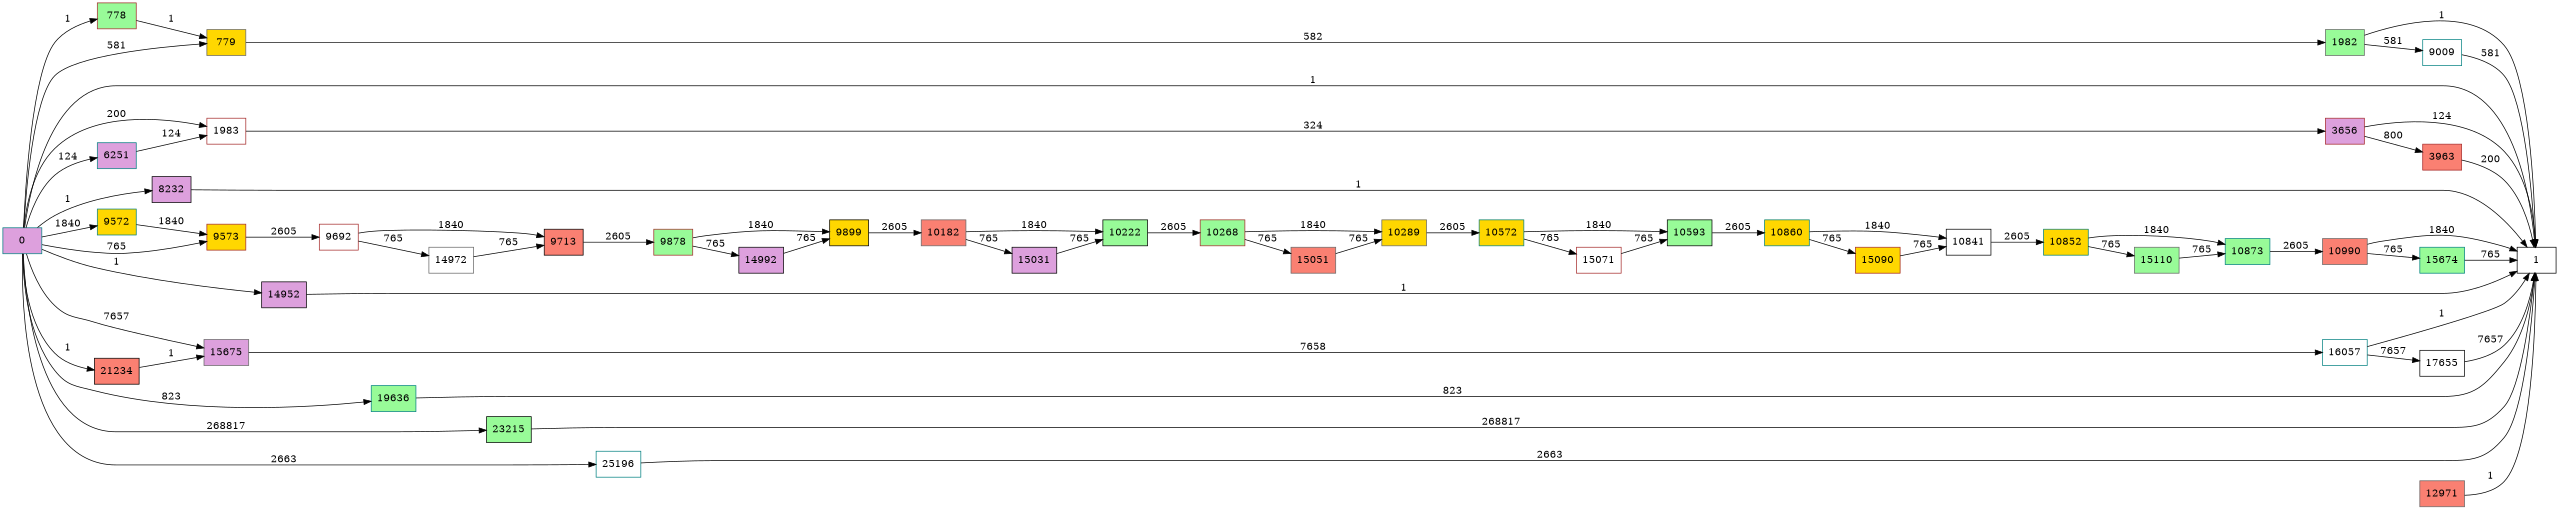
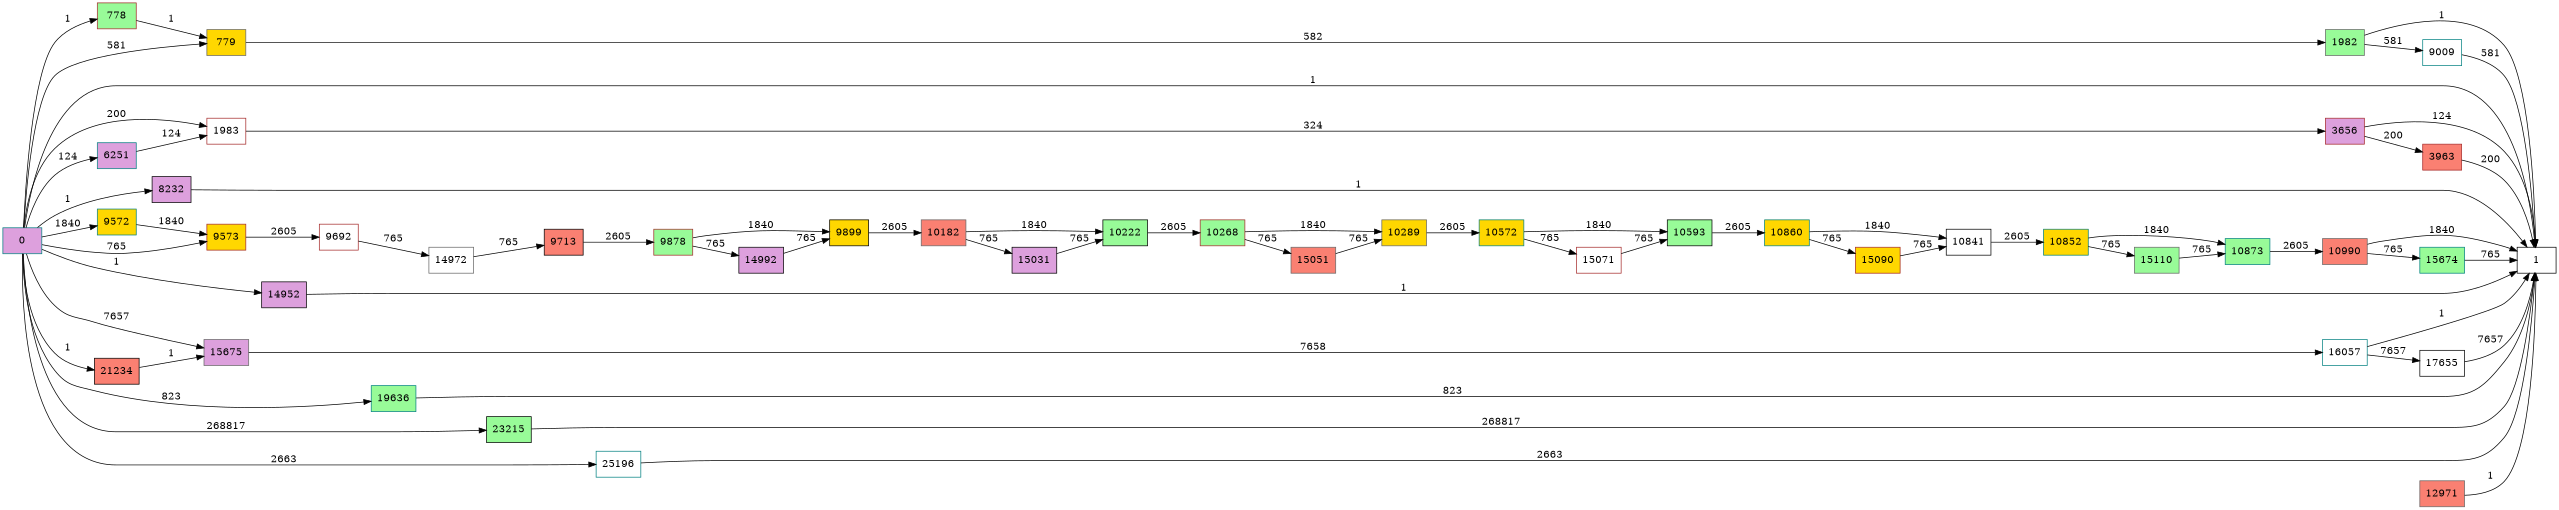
(2394, 136) -> (2394, 136)
(448, 230) -> none
